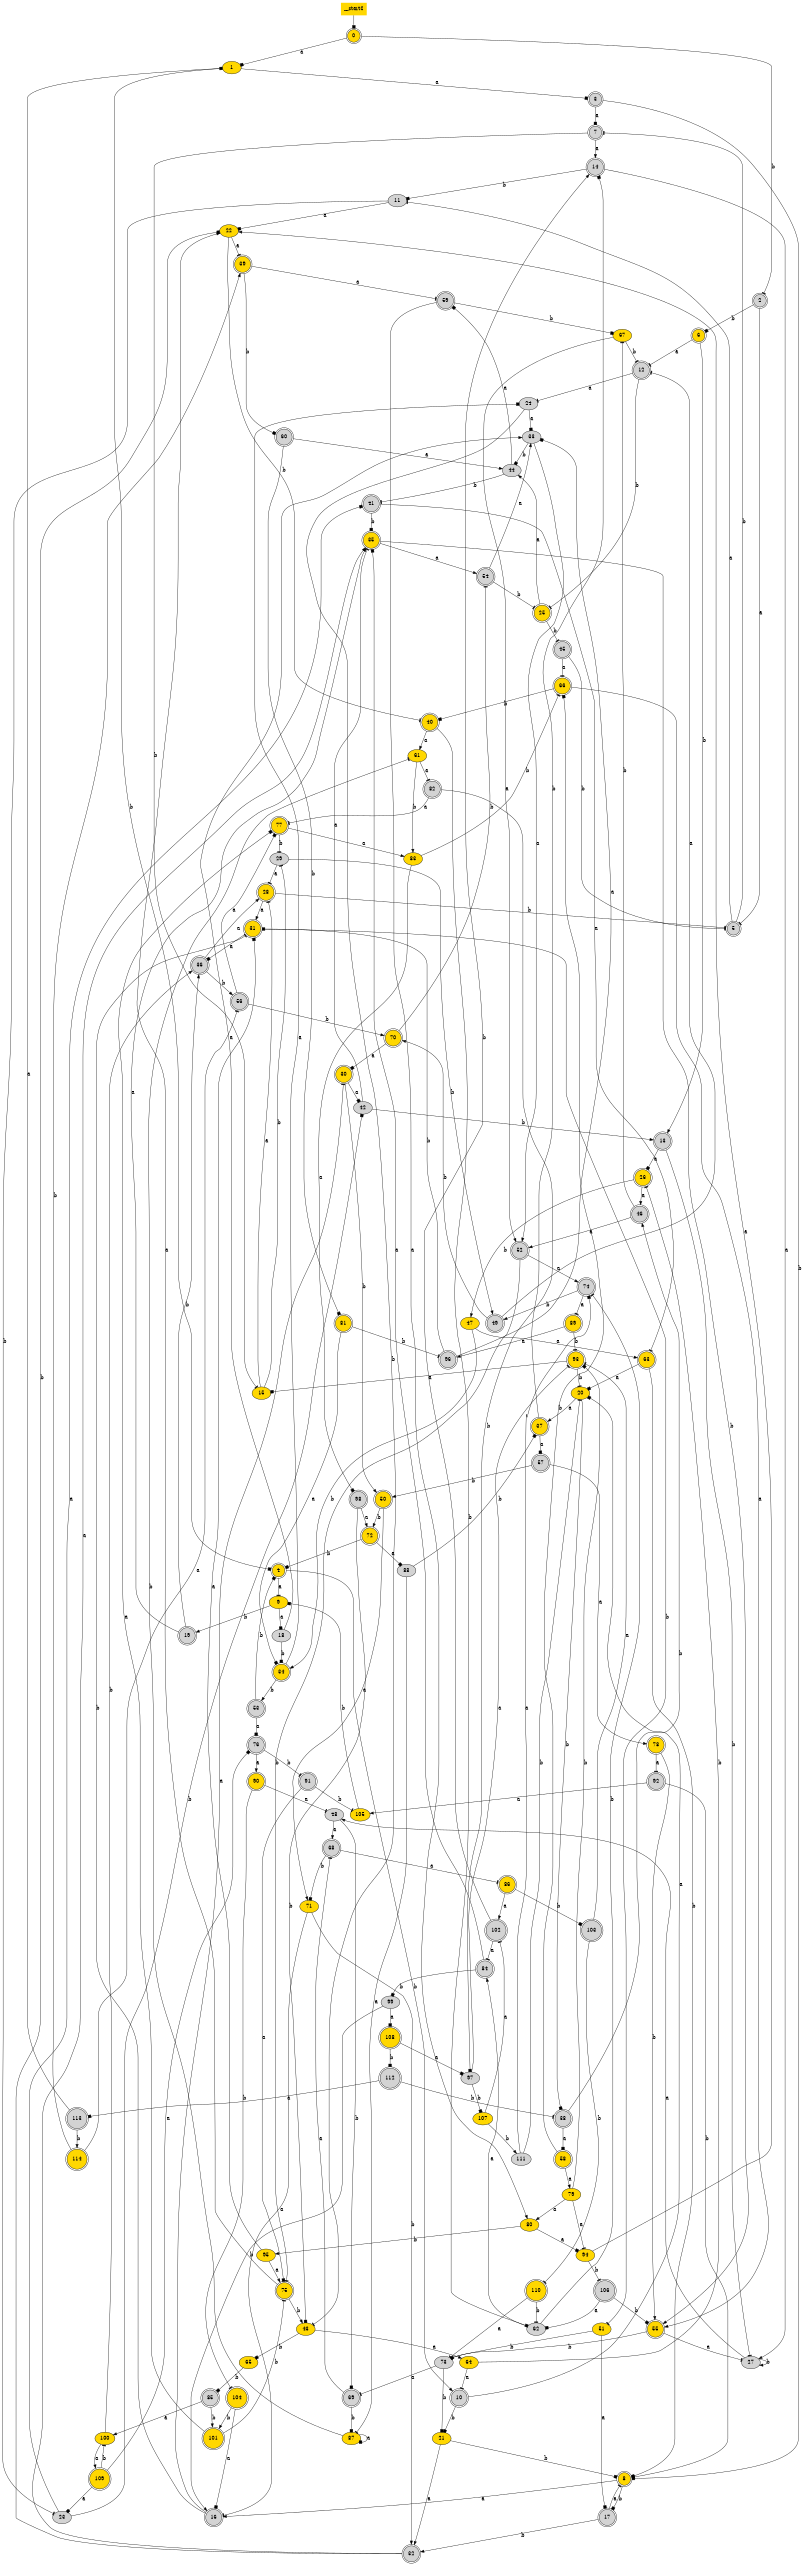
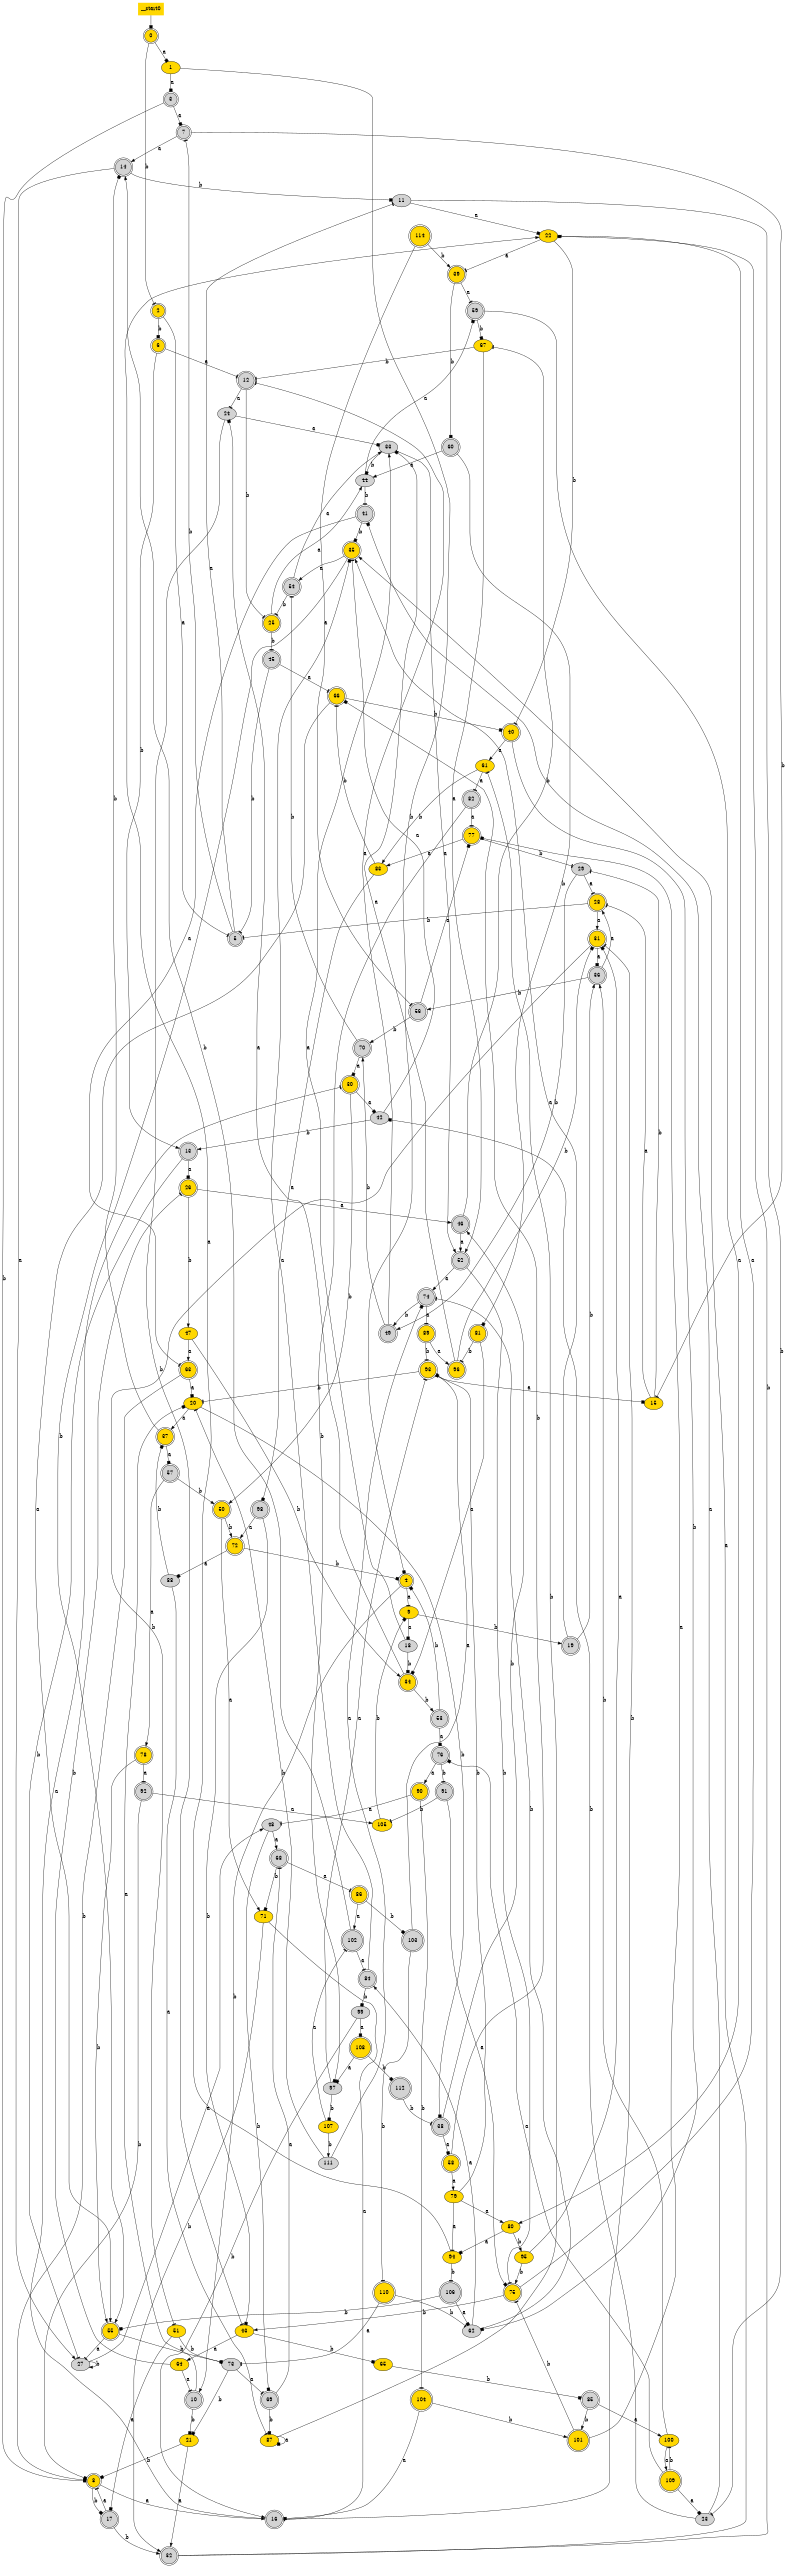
(760, 301) -> (158, 311)
(393, 1038) -> (362, 1048)
(448, 1360) -> (457, 1370)
(77, 2119) -> none
(277, 2270) -> (522, 2272)
